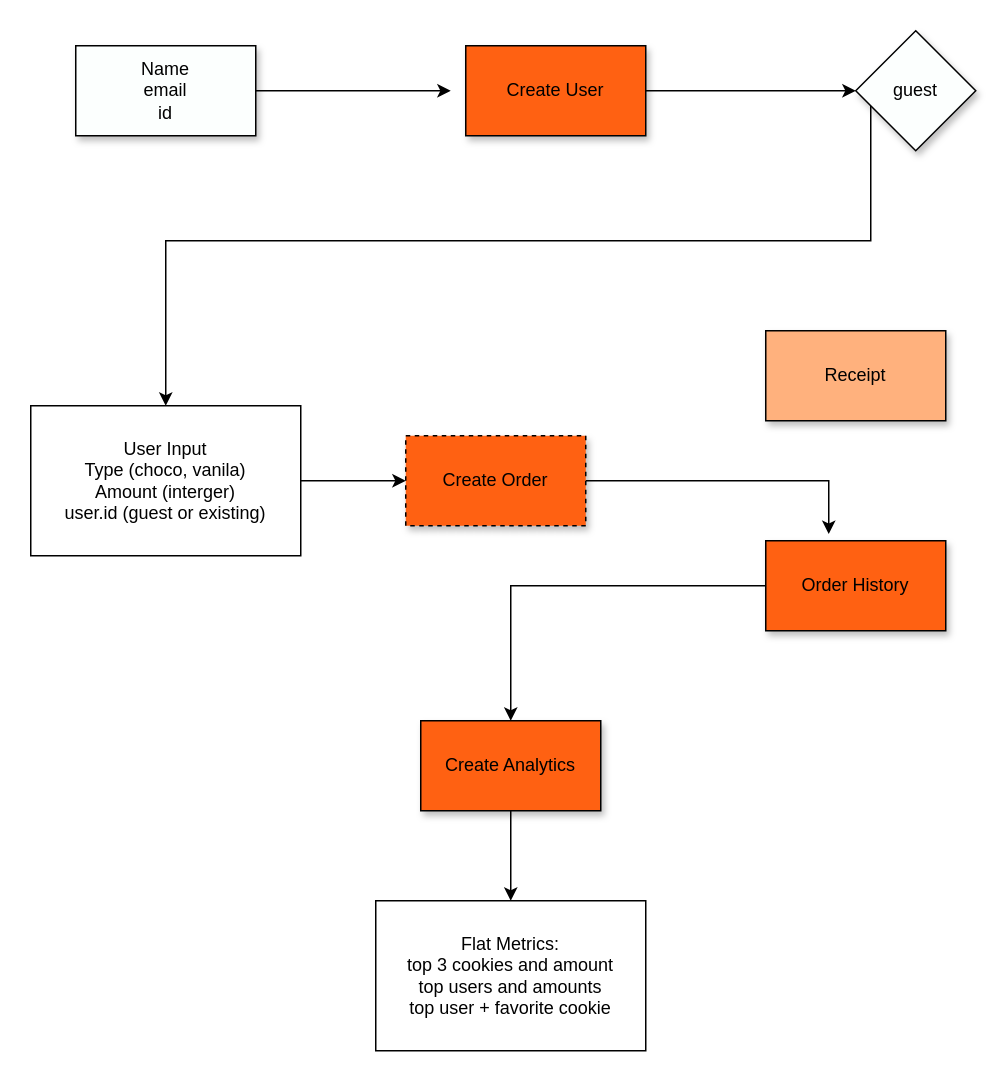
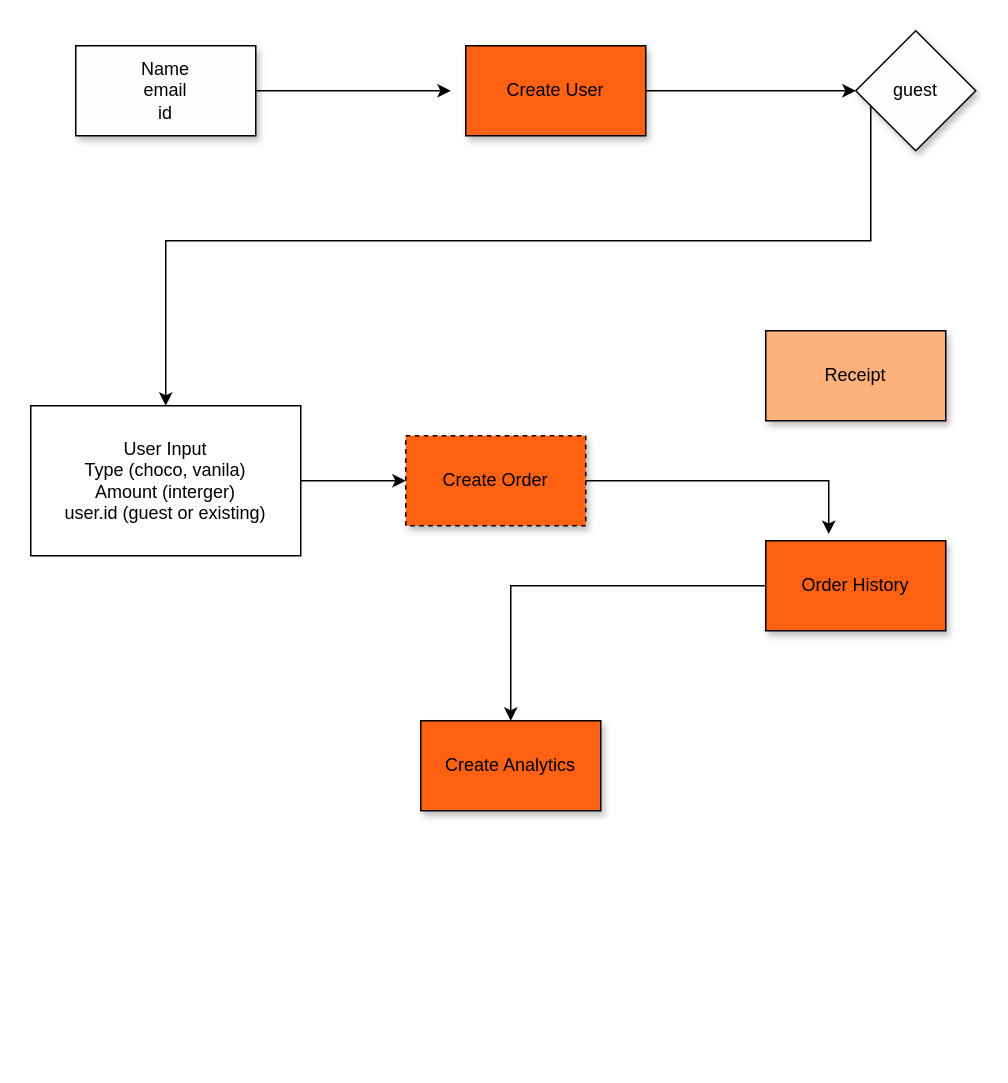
(511, 851) -> none
(511, 976) -> none
